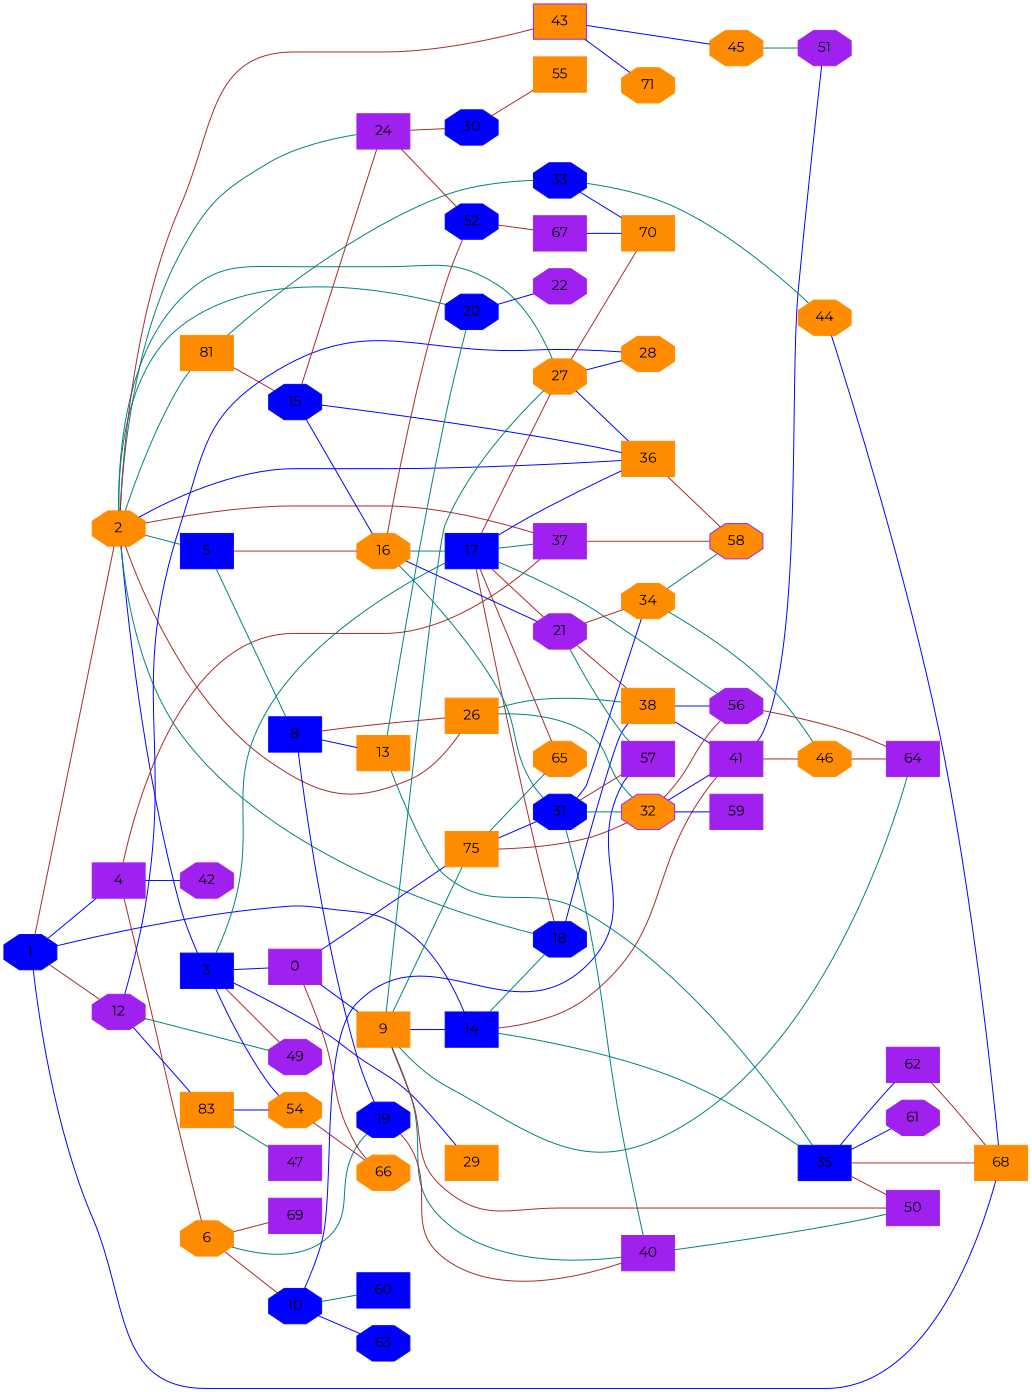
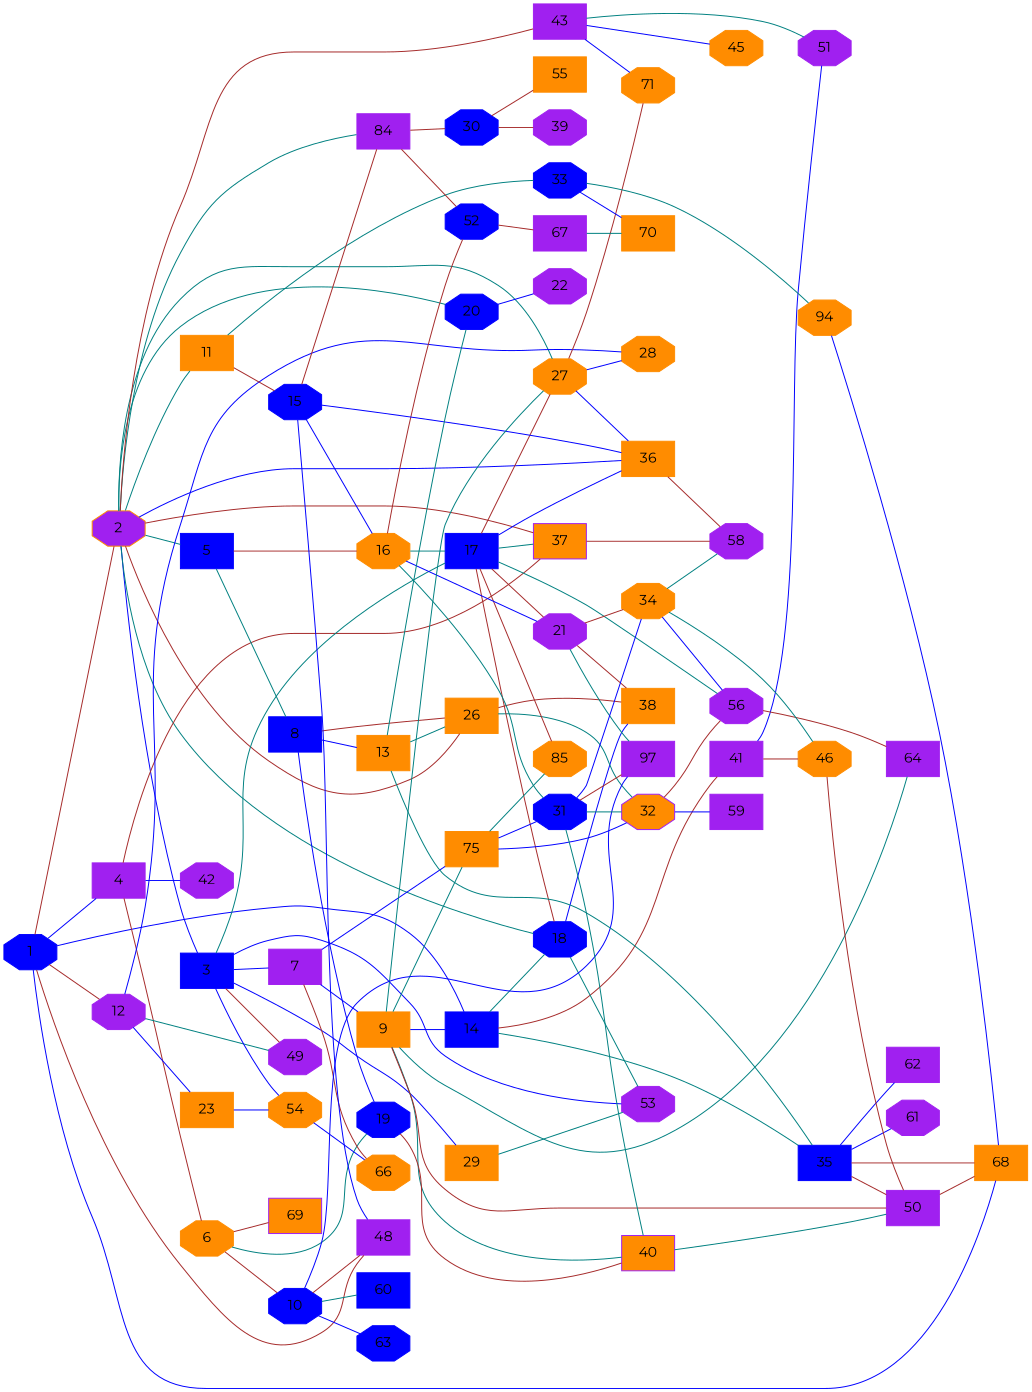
(560, 22) -> (560, 22)
(781, 48) -> (697, 14)
none -> (560, 127)
(383, 131) -> (383, 131)
(604, 233) -> (604, 233)
(604, 305) -> (612, 226)
(825, 318) -> (825, 318)
(207, 353) -> (207, 353)
(119, 529) -> (119, 529)
(560, 541) -> (560, 541)
(736, 541) -> (736, 541)
(559, 698) -> (559, 698)
(692, 706) -> (692, 654)
(692, 733) -> none
none -> (428, 734)
(560, 759) -> (560, 759)
(648, 759) -> (648, 759)
(869, 759) -> (853, 986)
(689, 787) -> none
(561, 844) -> (561, 844)
(295, 967) -> (295, 967)
none -> (648, 1104)
(207, 1110) -> (207, 1110)
(959, 1113) -> (957, 1185)
(339, 1141) -> (338, 1140)
(295, 1163) -> none
(295, 1216) -> (295, 1216)
none -> (383, 1237)
(648, 1253) -> (648, 1253)
